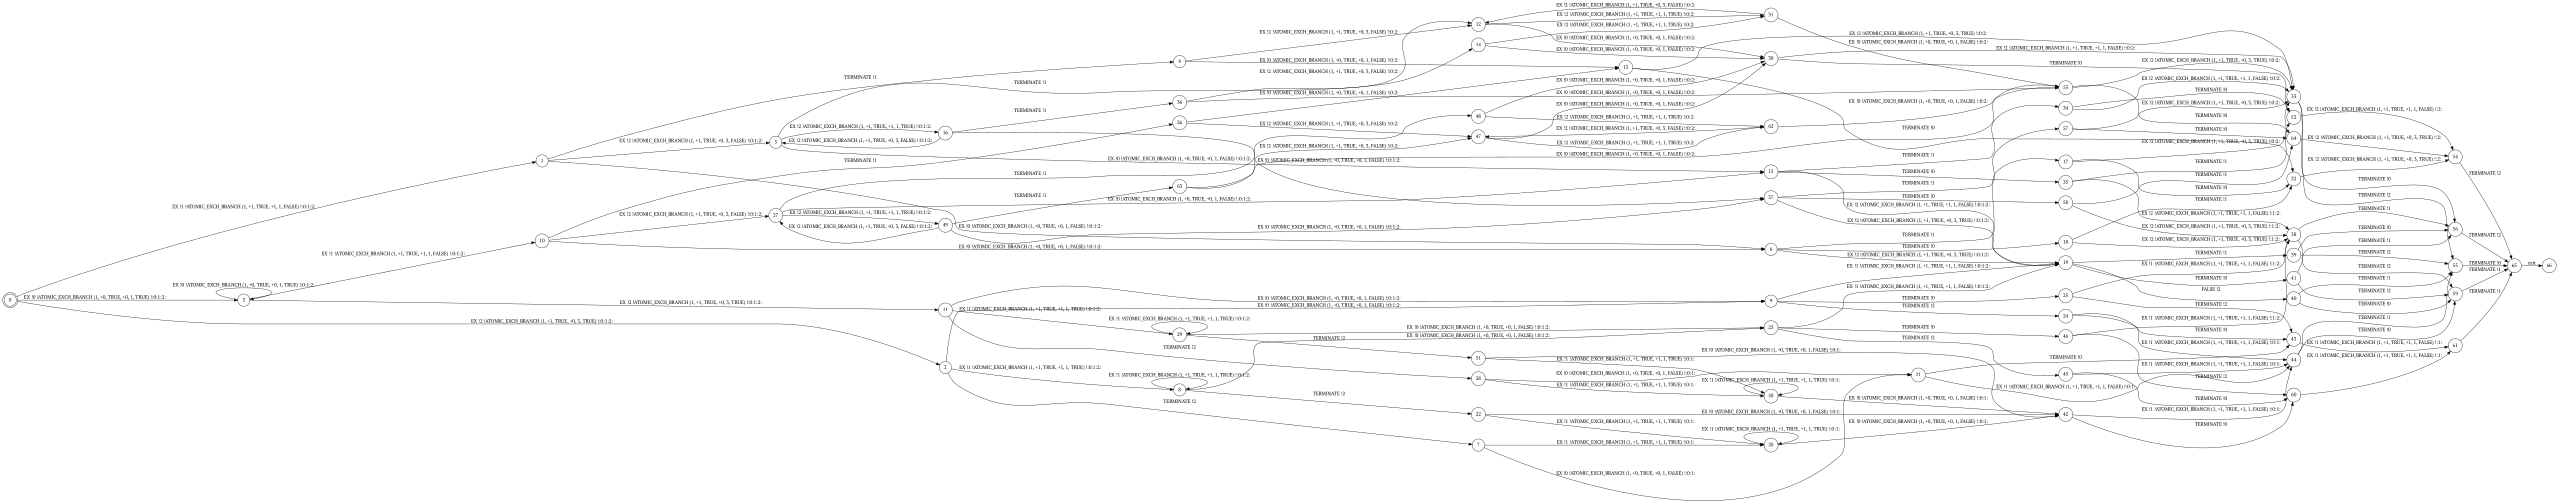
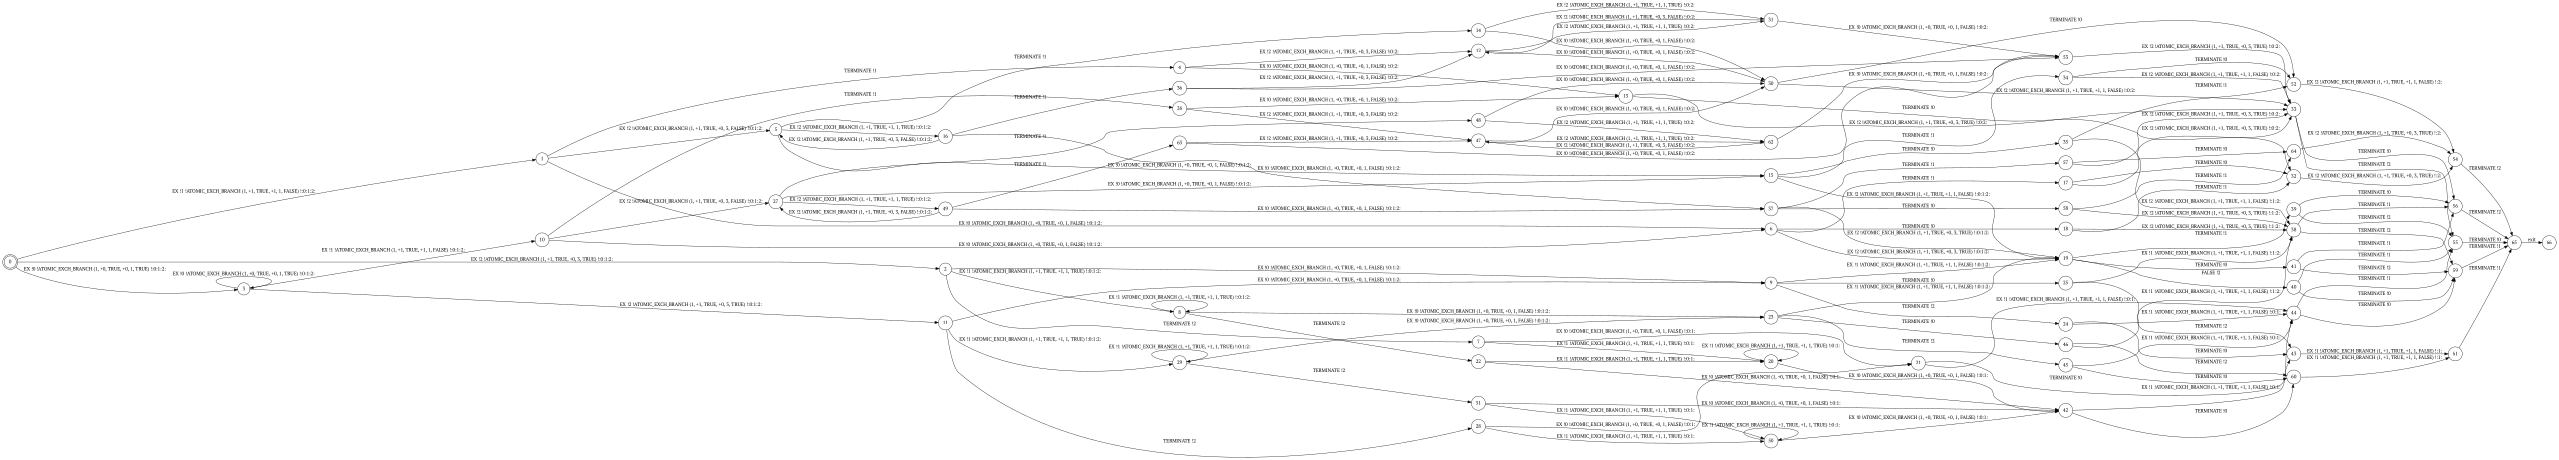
(2171, 123) -> none
